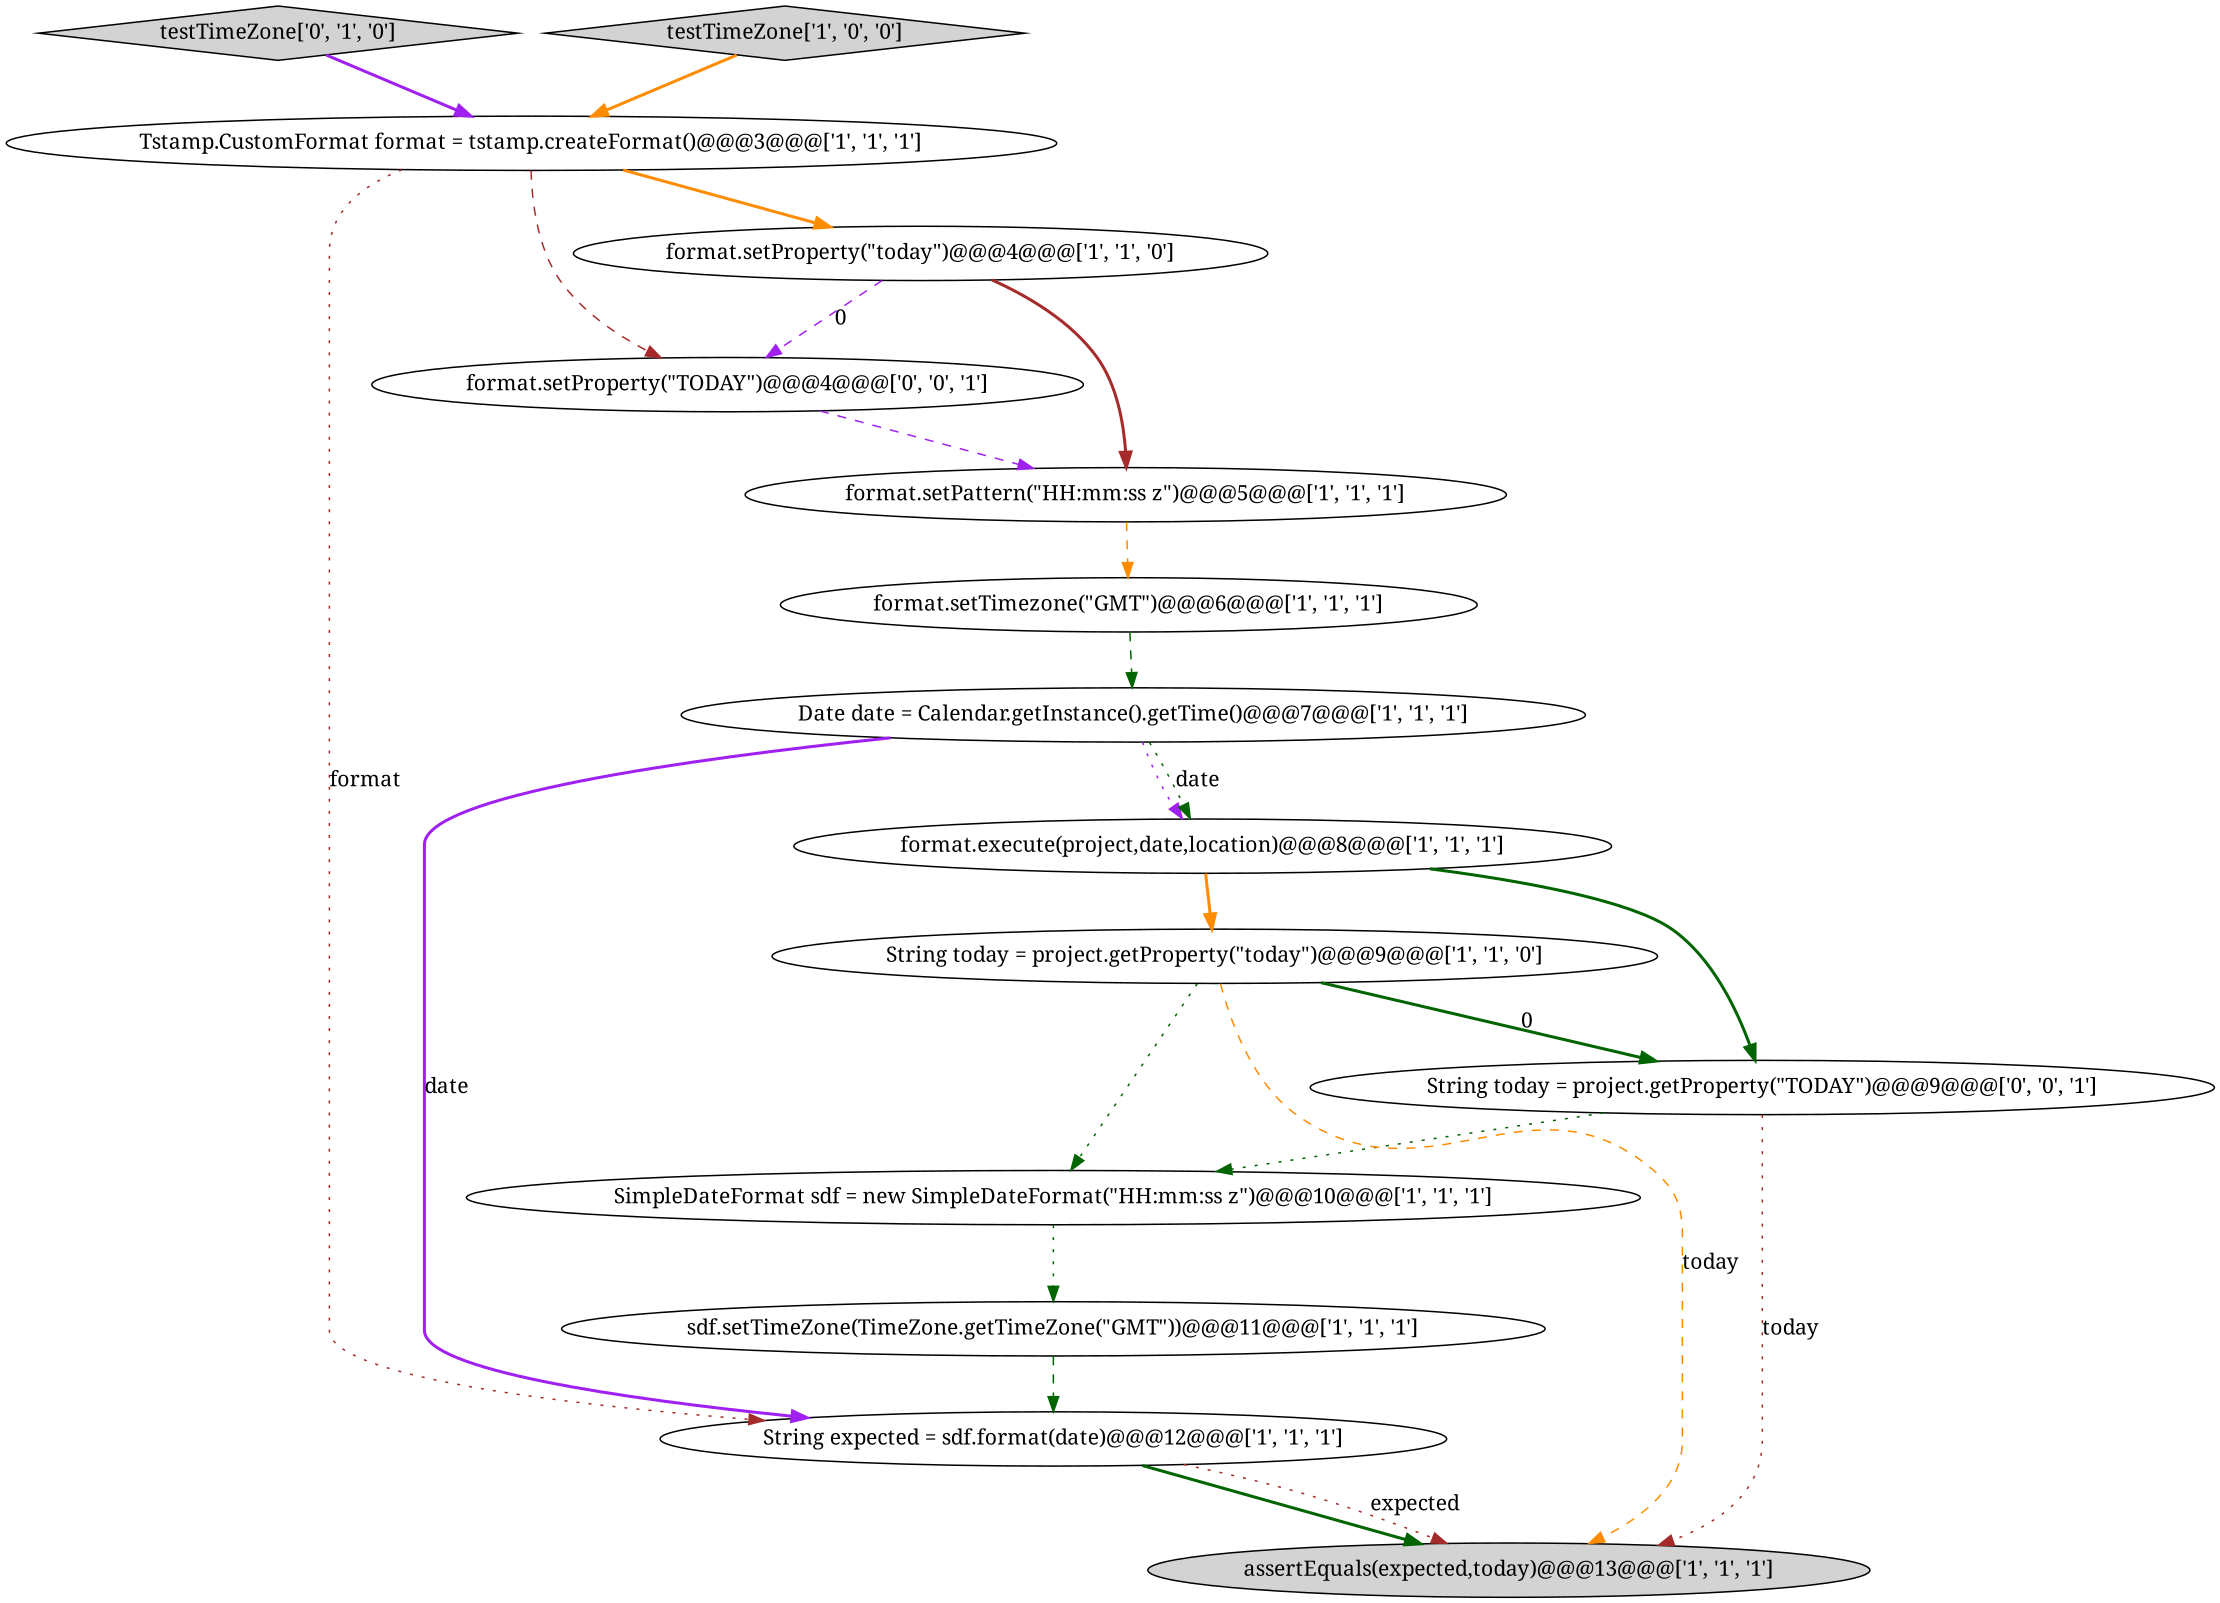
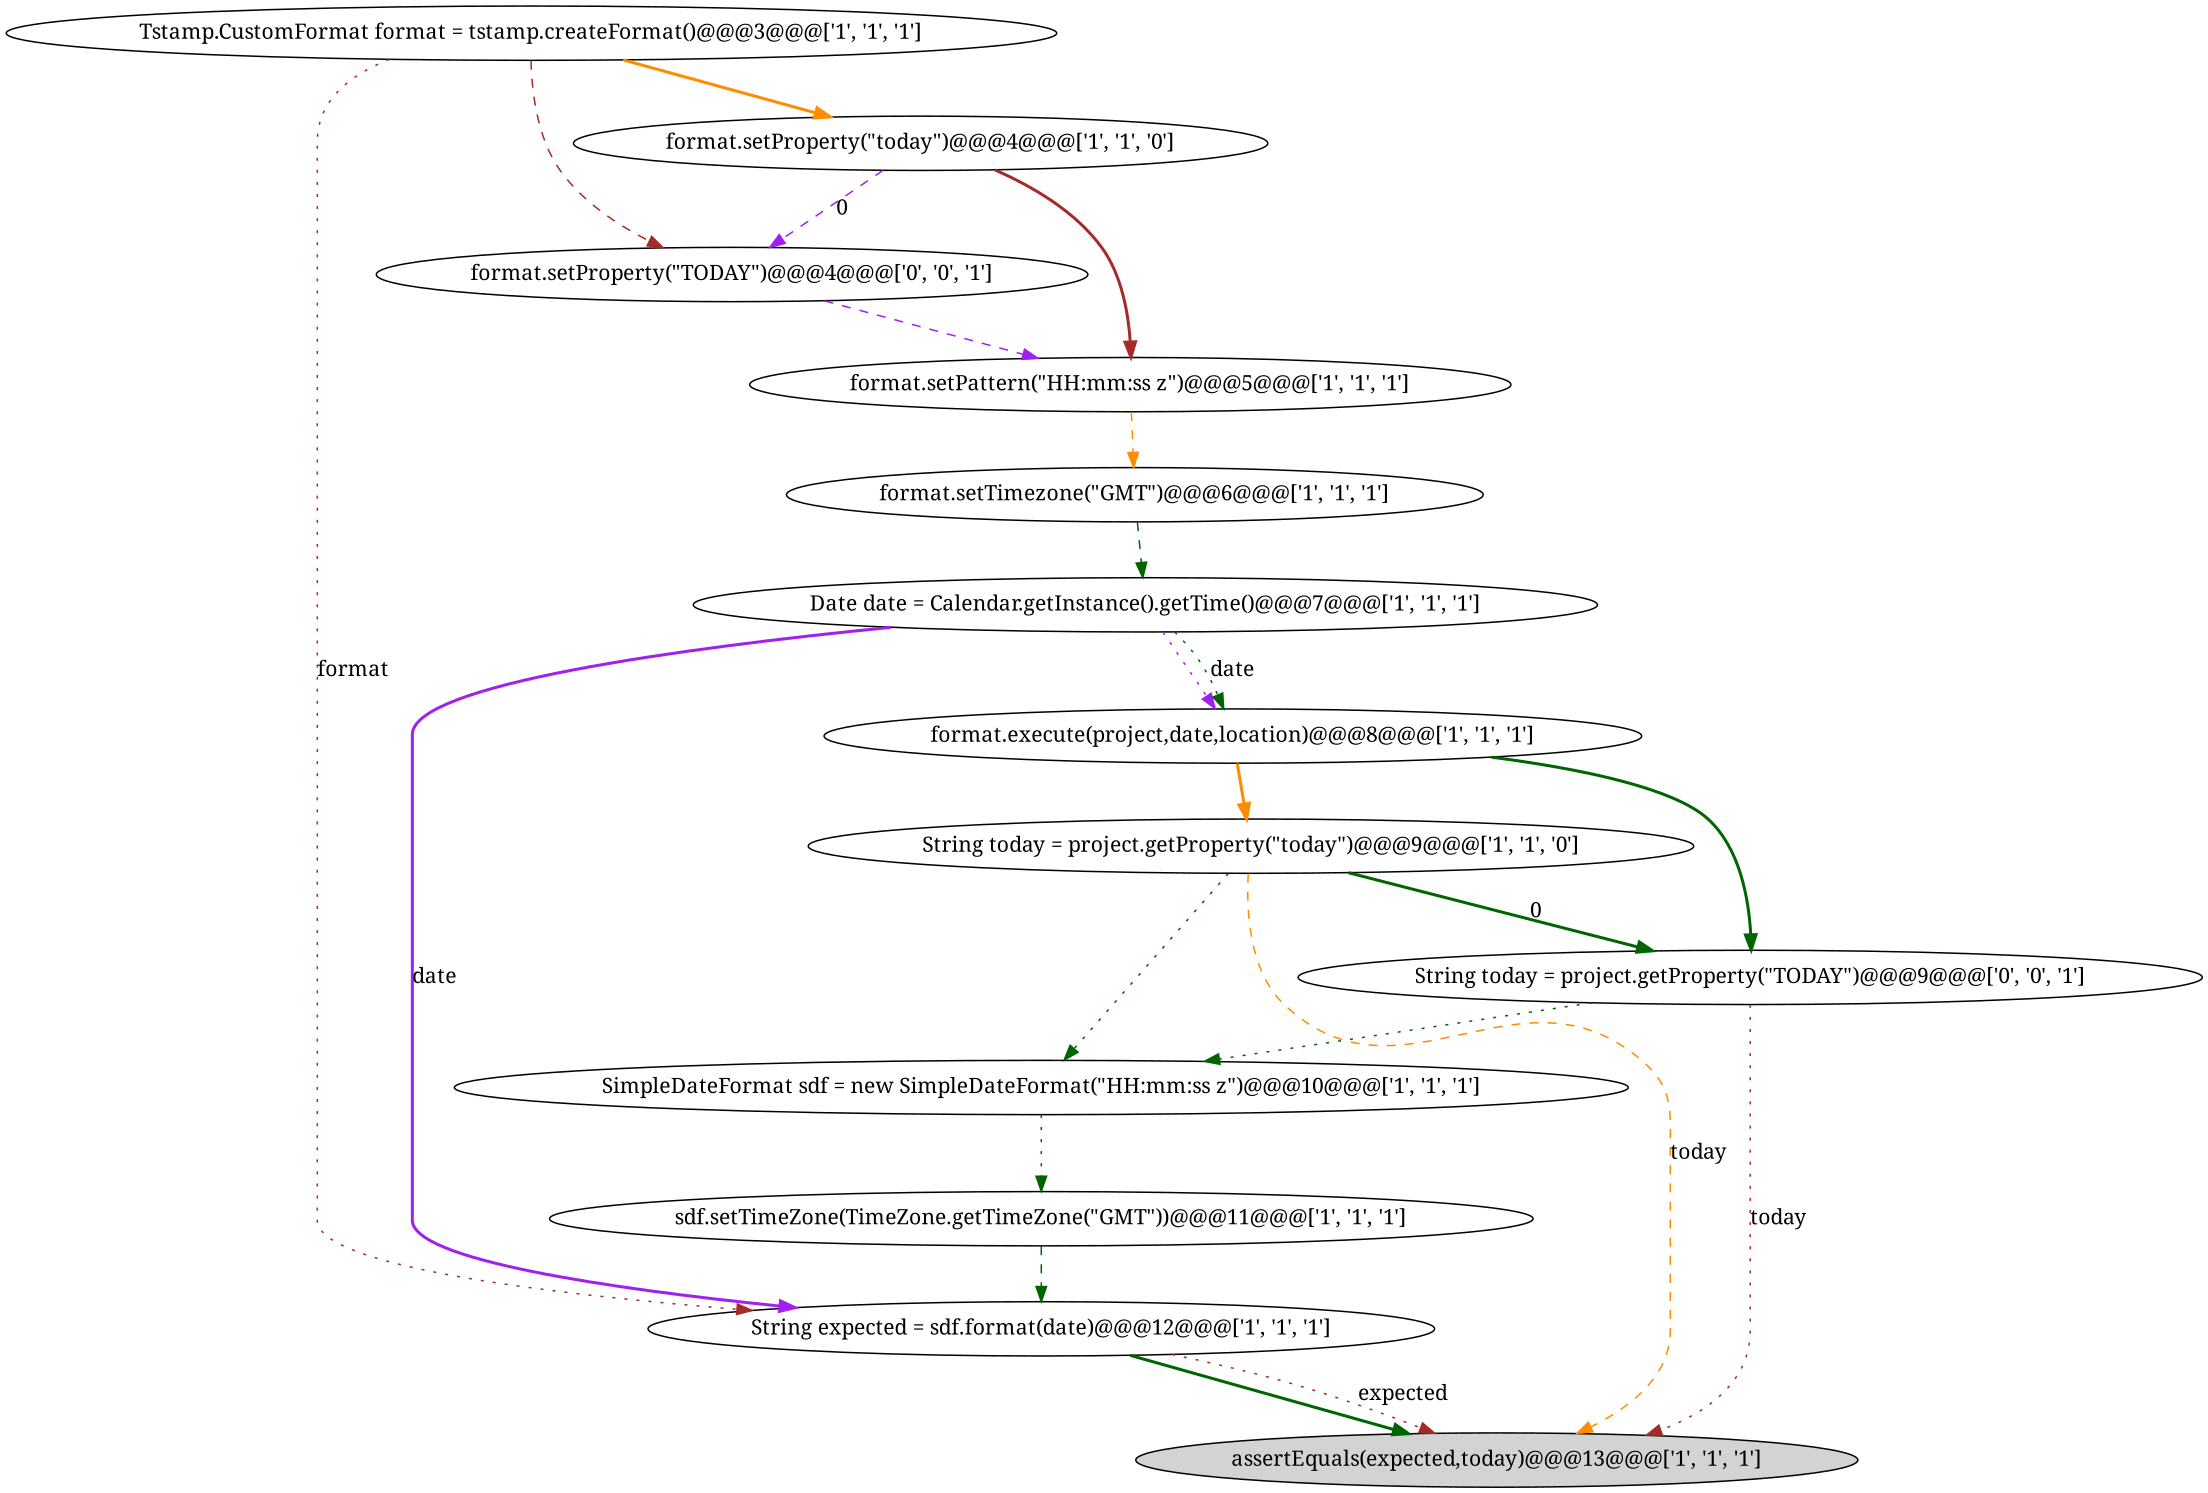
(278, 33) -> none
(785, 33) -> none
